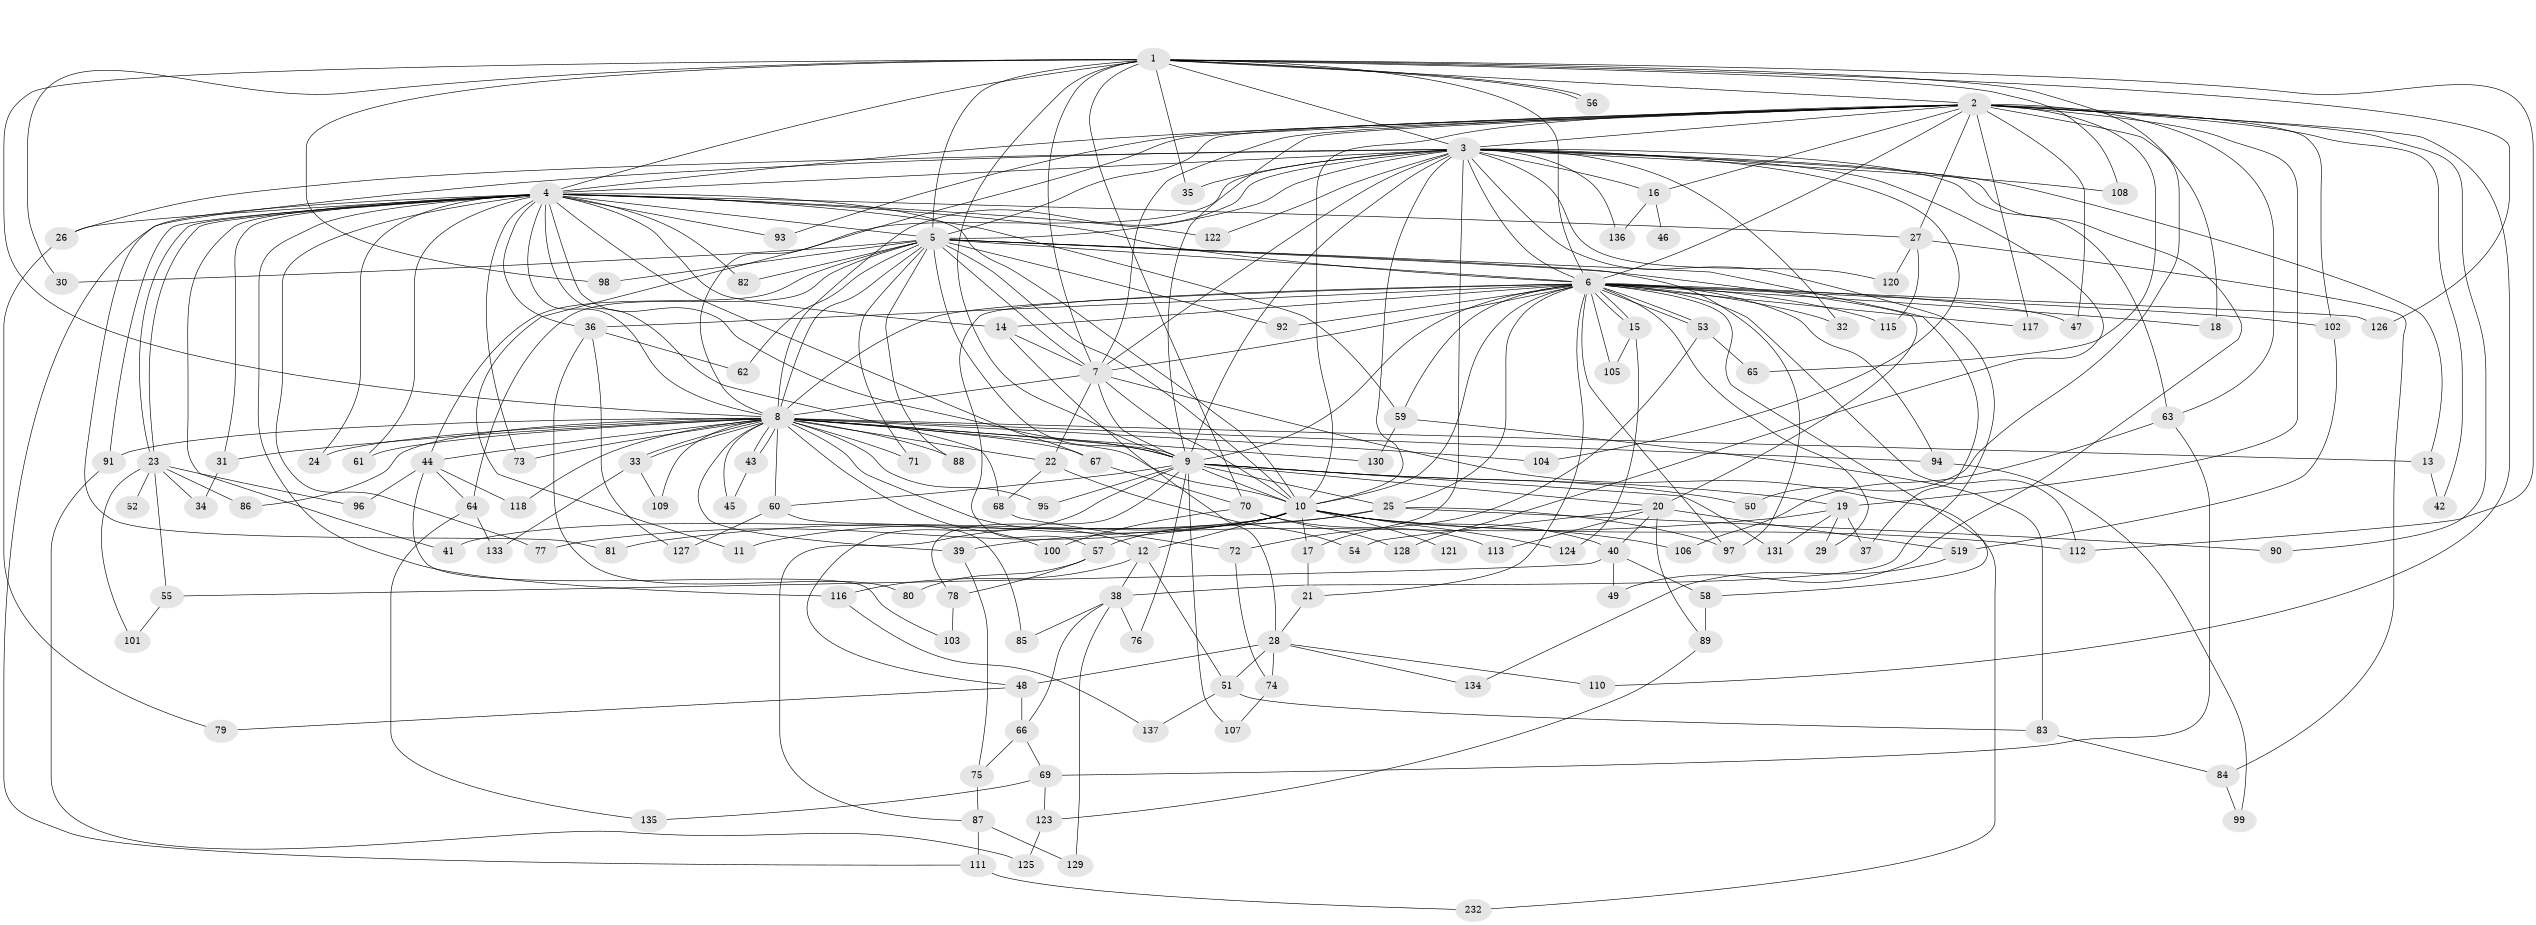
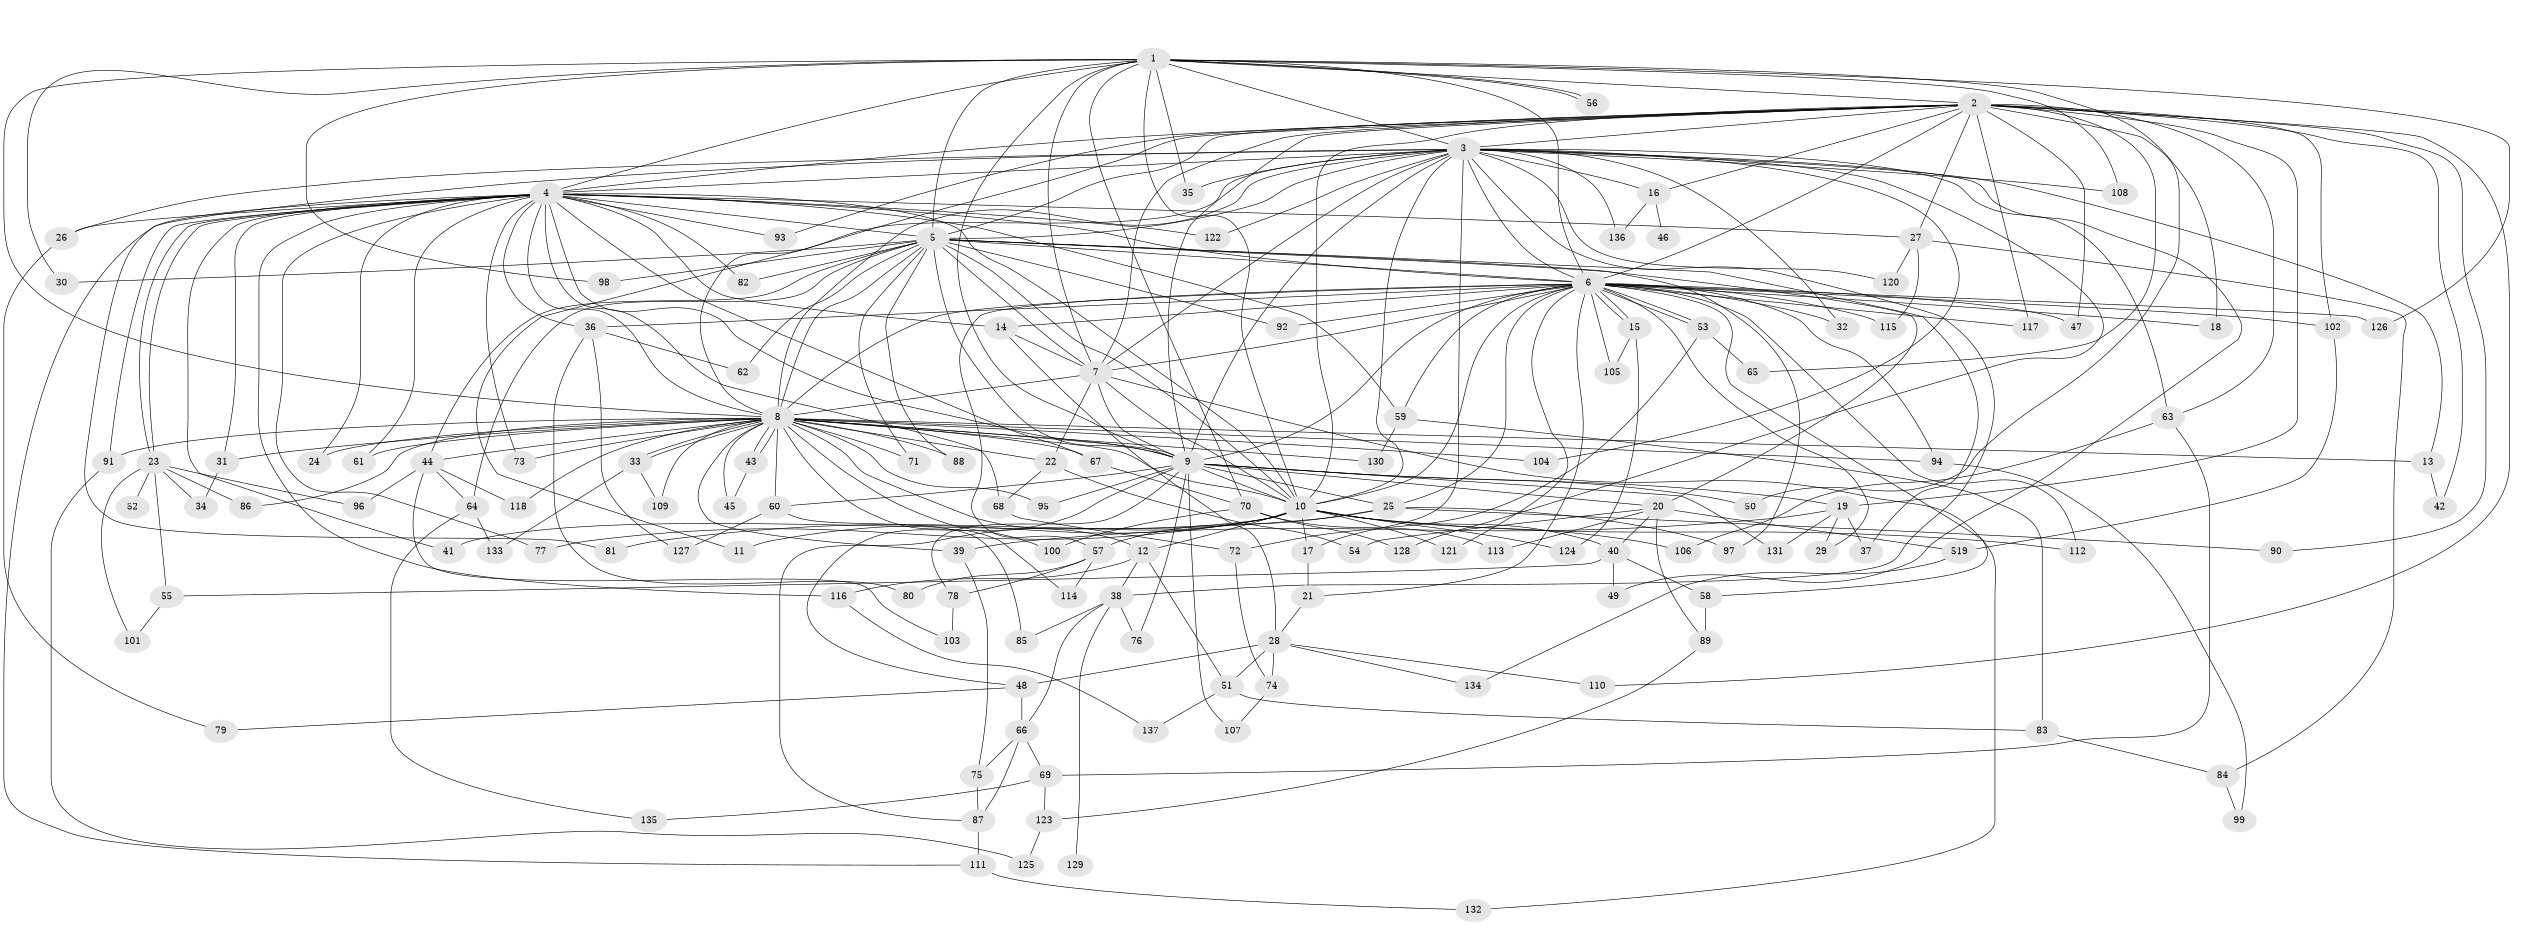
(2262, 90) -> (1246, 244)
(1620, 424) -> (1550, 429)
none -> (1069, 597)
(1027, 843) -> (1004, 778)
(1474, 910) -> (1474, 910)
